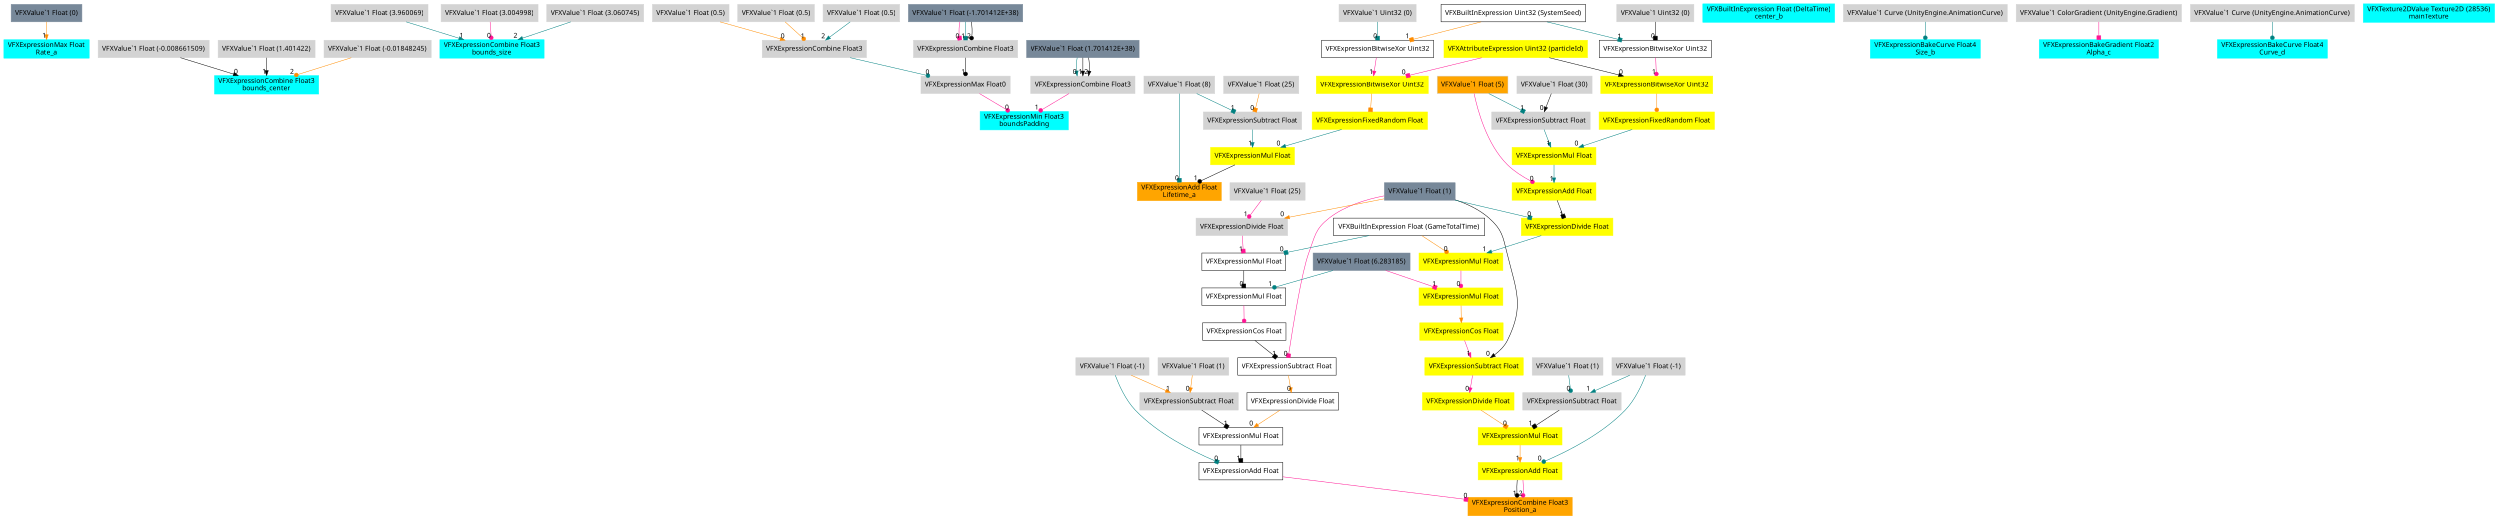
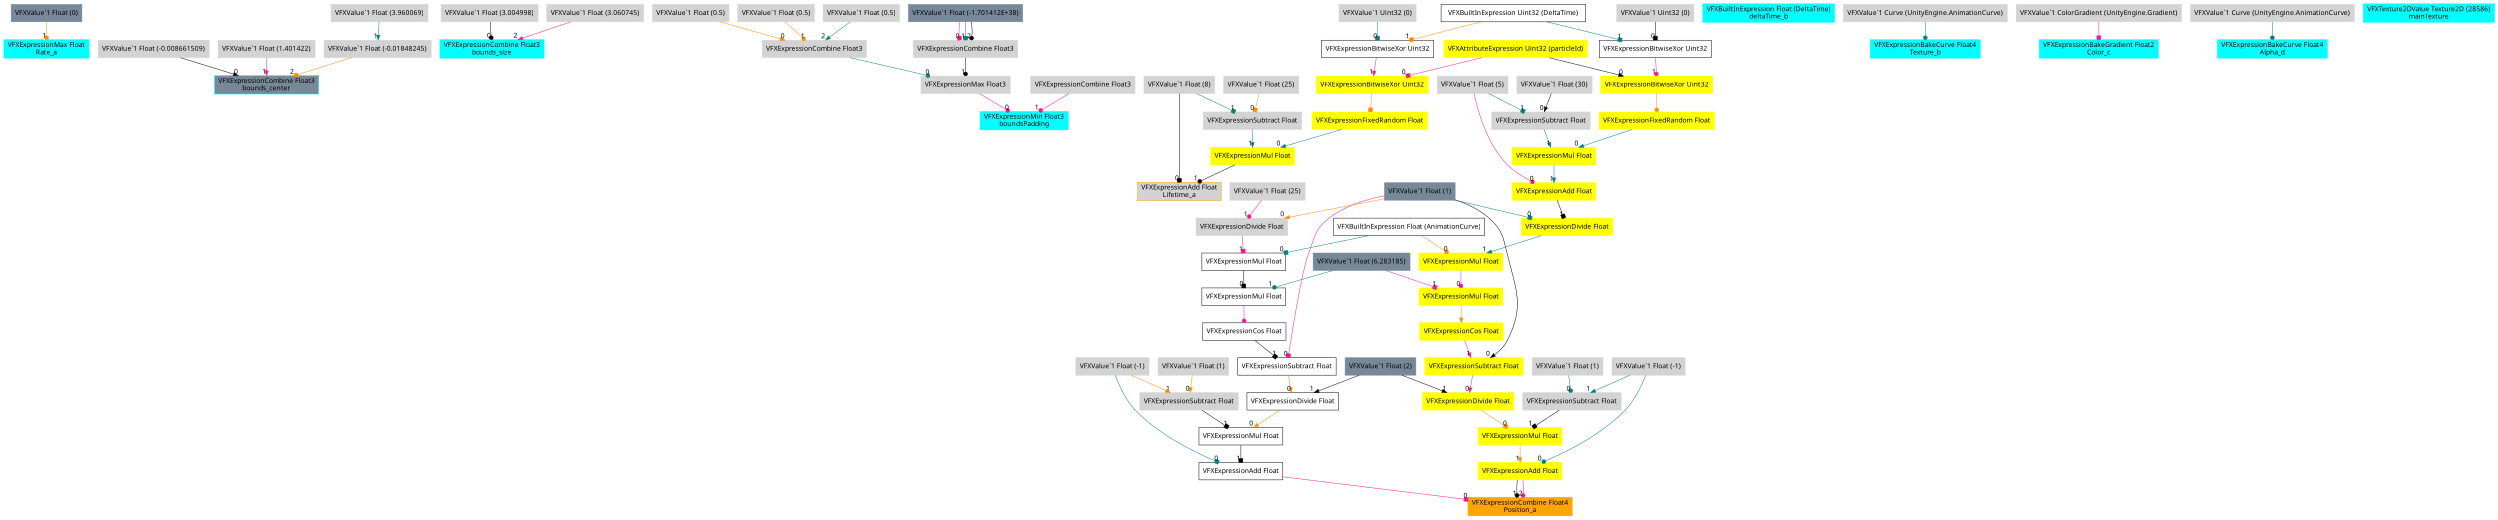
(1513, 13) -> (1513, 13)
(1769, 13) -> (1769, 13)
(2429, 13) -> (2429, 13)
(47, 29) -> (47, 29)
(491, 29) -> (491, 29)
(433, 30) -> (379, 28)
(547, 30) -> (547, 30)
(1083, 49) -> none
(1925, 49) -> (1925, 49)
(2099, 49) -> (2099, 49)
(2272, 49) -> (2272, 49)
(267, 64) -> (267, 64)
(267, 85) -> (267, 85)
(966, 85) -> (966, 85)
(1473, 85) -> (1473, 85)
(1179, 135) -> (1179, 135)
(1179, 191) -> (1179, 191)
(1409, 227) -> (1409, 227)
none -> (1380, 366)
(1520, 507) -> (1520, 507)
